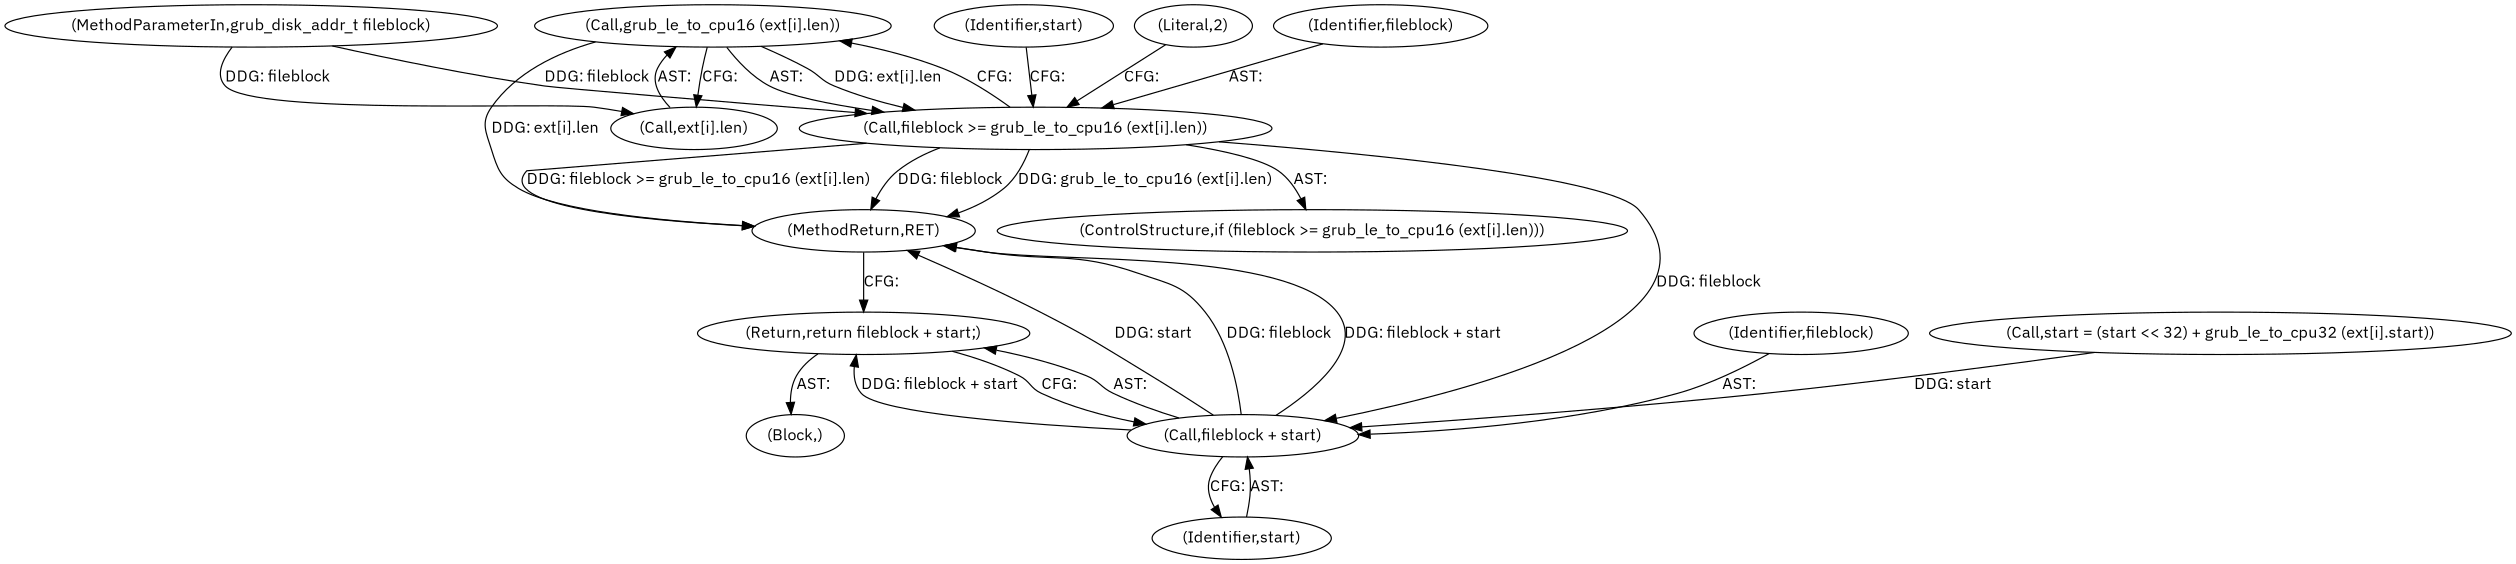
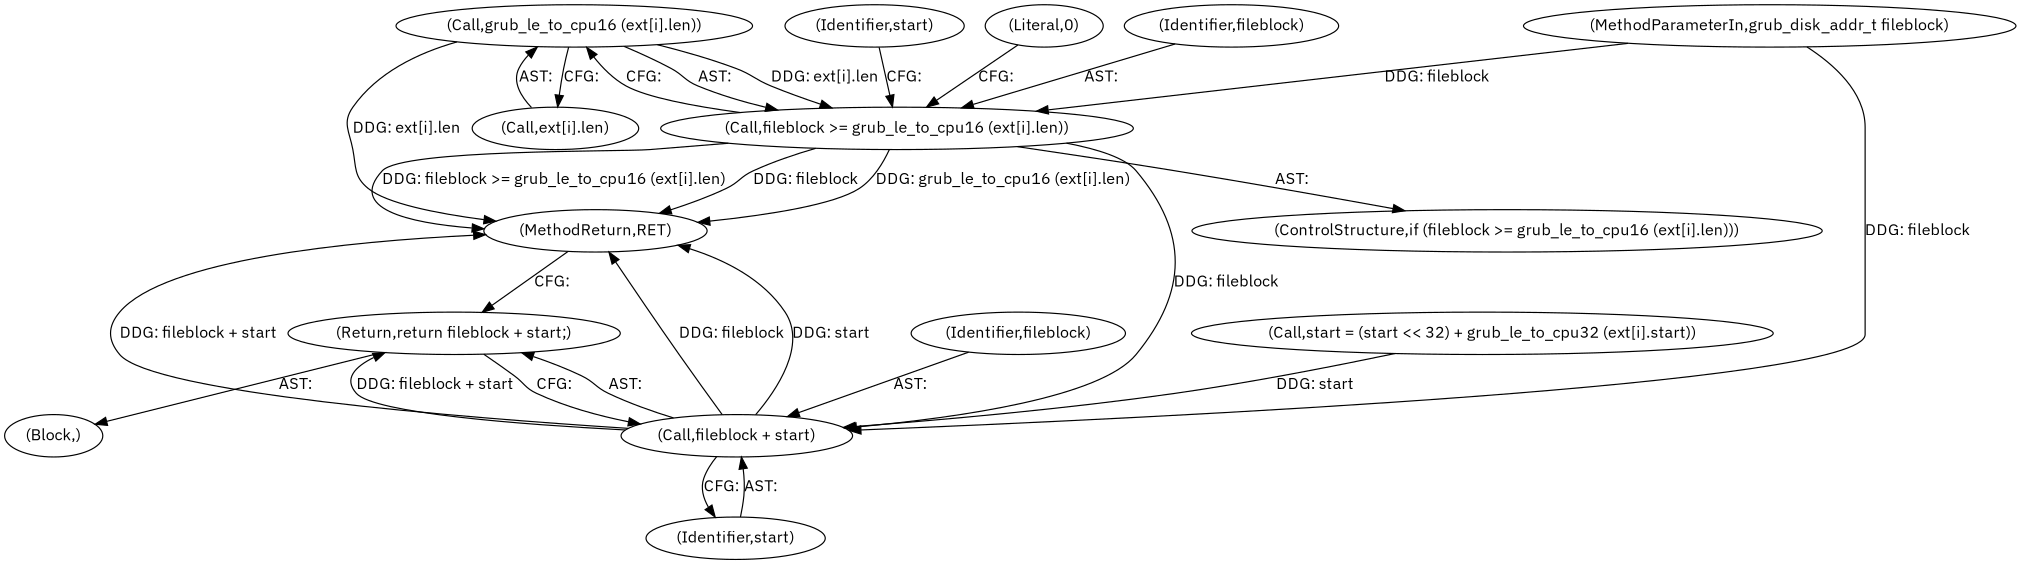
(1193, 26) -> (1044, 26)
(401, 106) -> (1522, 392)
